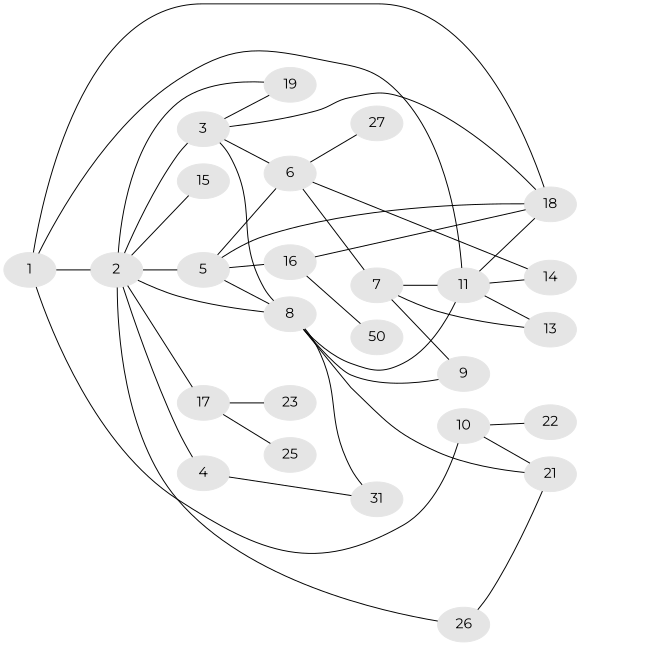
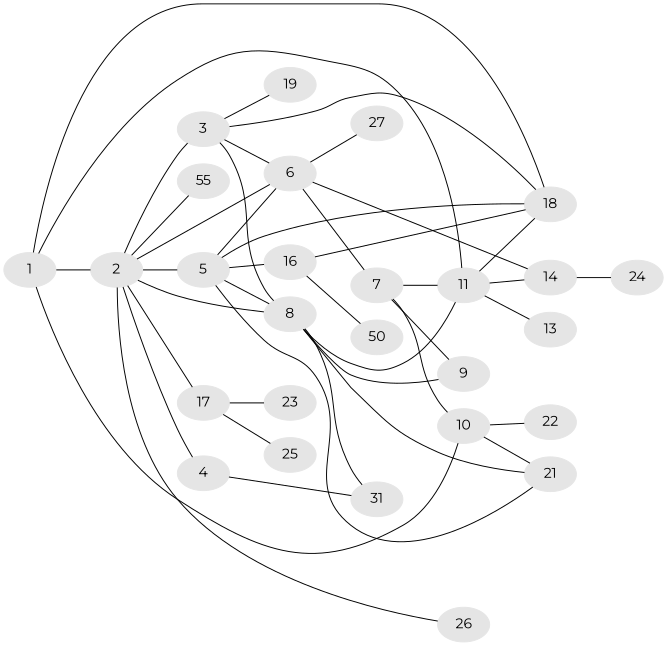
(154, 131) -> (203, 222)
(203, 181) -> (203, 181)
none -> (637, 278)
(460, 317) -> (421, 359)
(513, 552) -> (327, 484)
